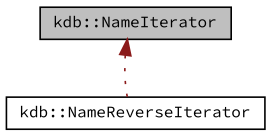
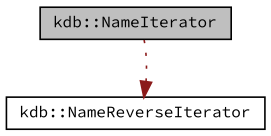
(125, 76) -> (146, 60)
